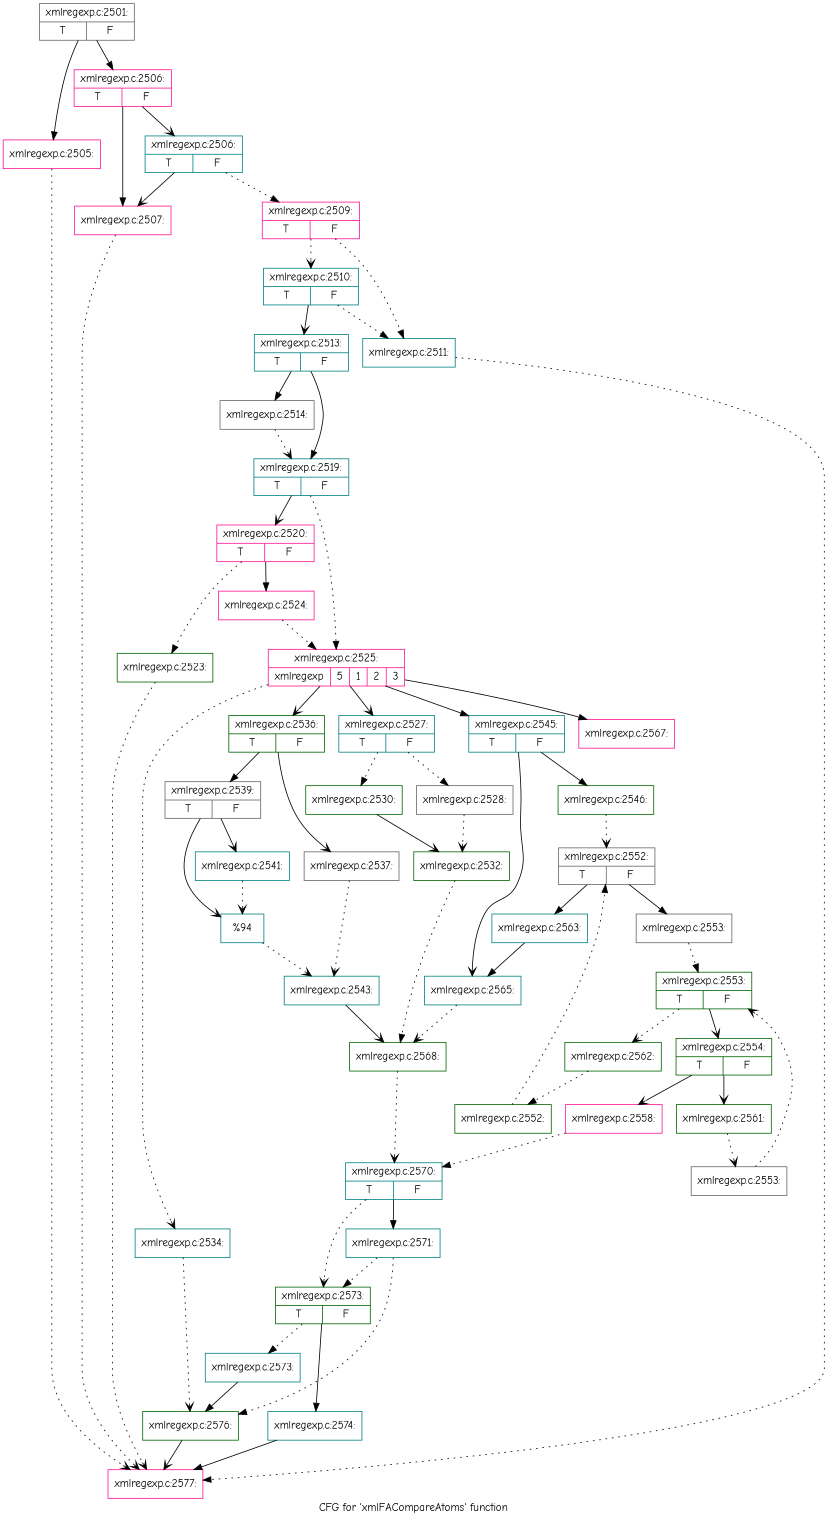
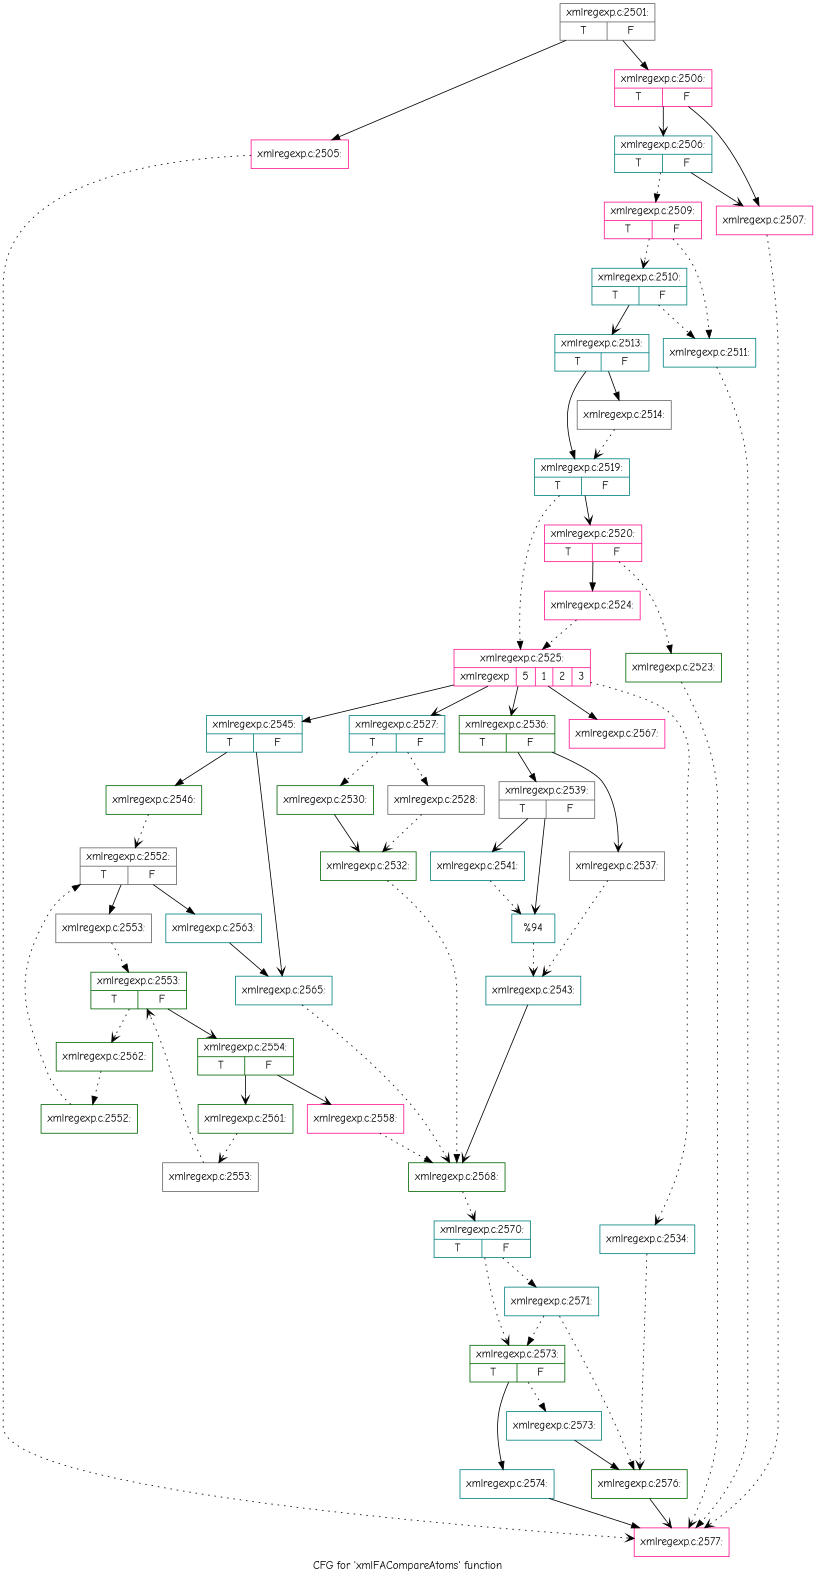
(508, 1149) -> (403, 1146)
(393, 1210) -> (516, 1270)
